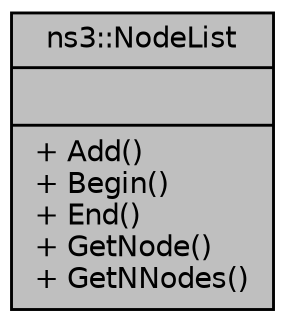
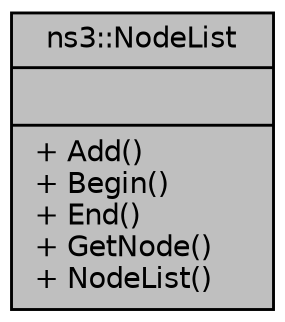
(143, 279) -> (124, 279)
